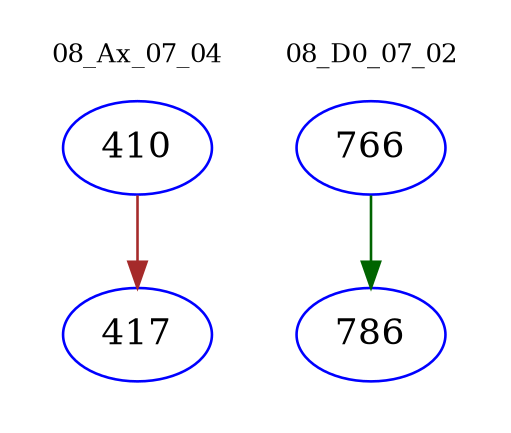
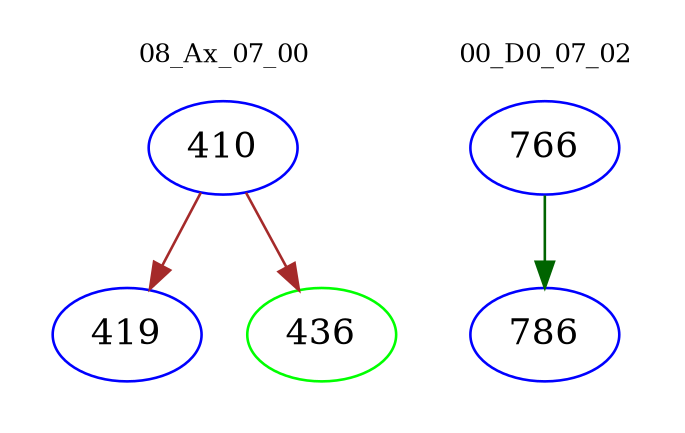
(138, 56) -> (224, 56)
(372, 56) -> (546, 56)
(138, 335) -> (127, 335)
none -> (322, 335)
